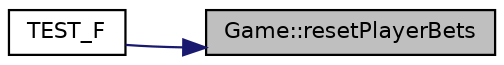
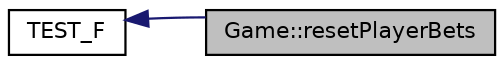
(154, 47) -> (177, 18)
